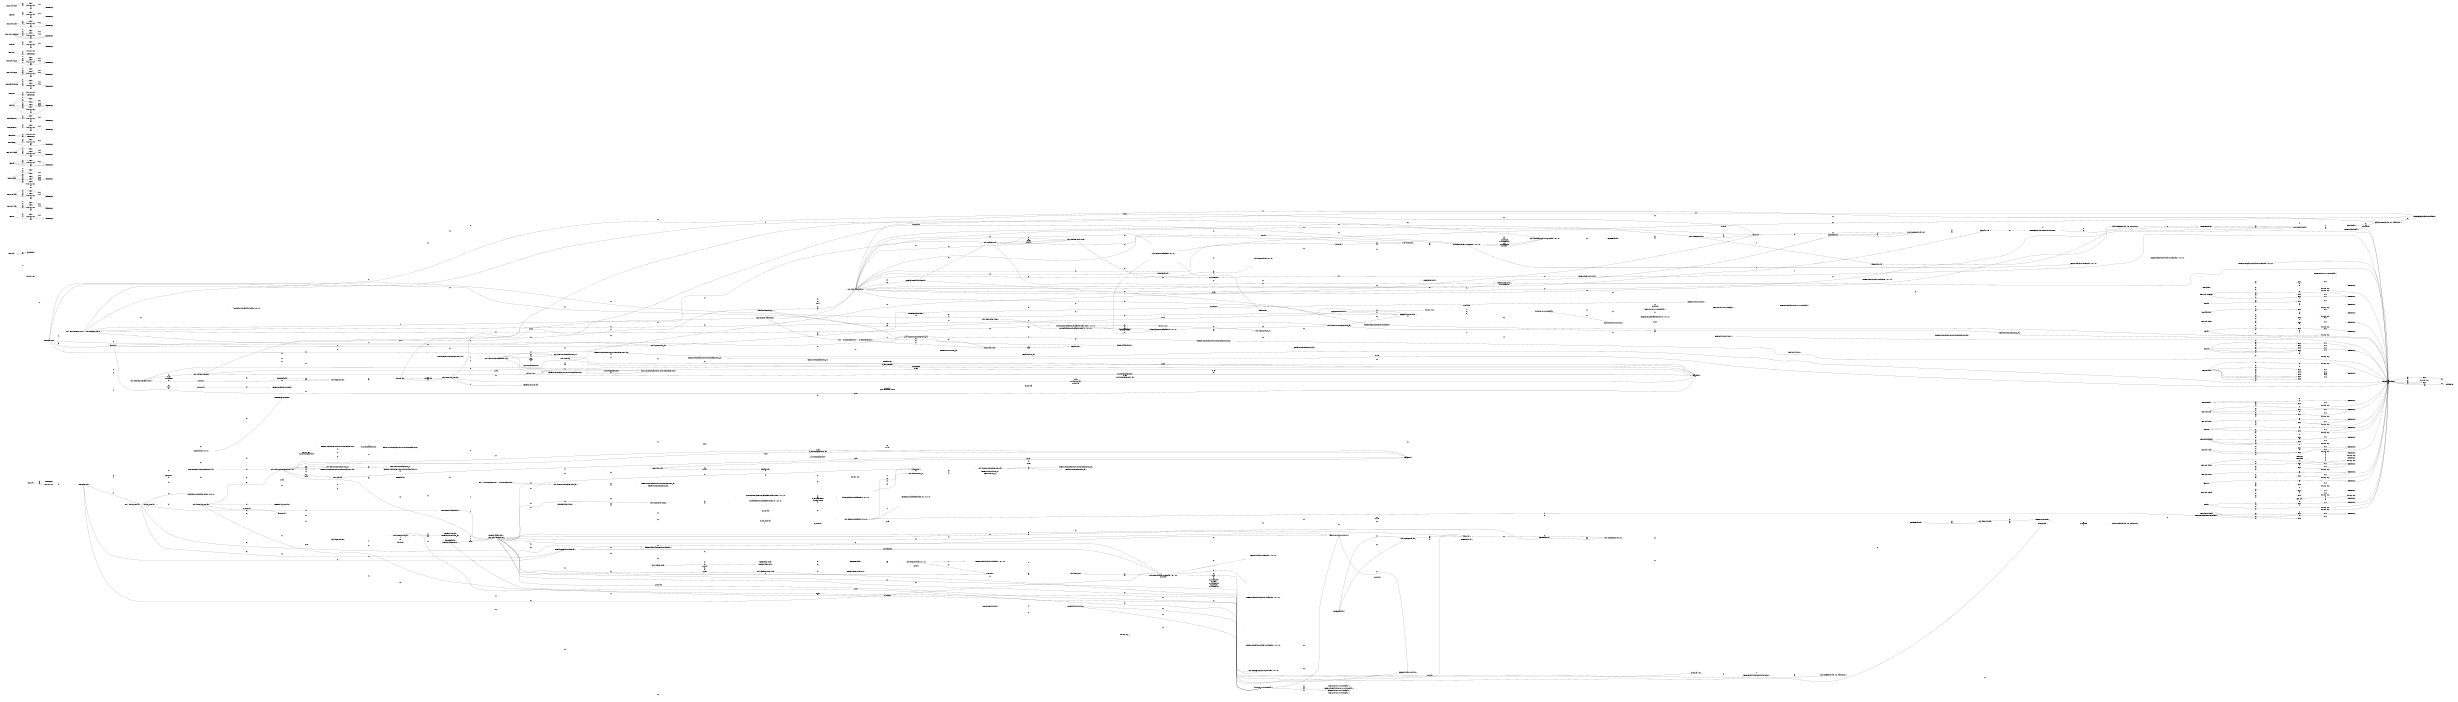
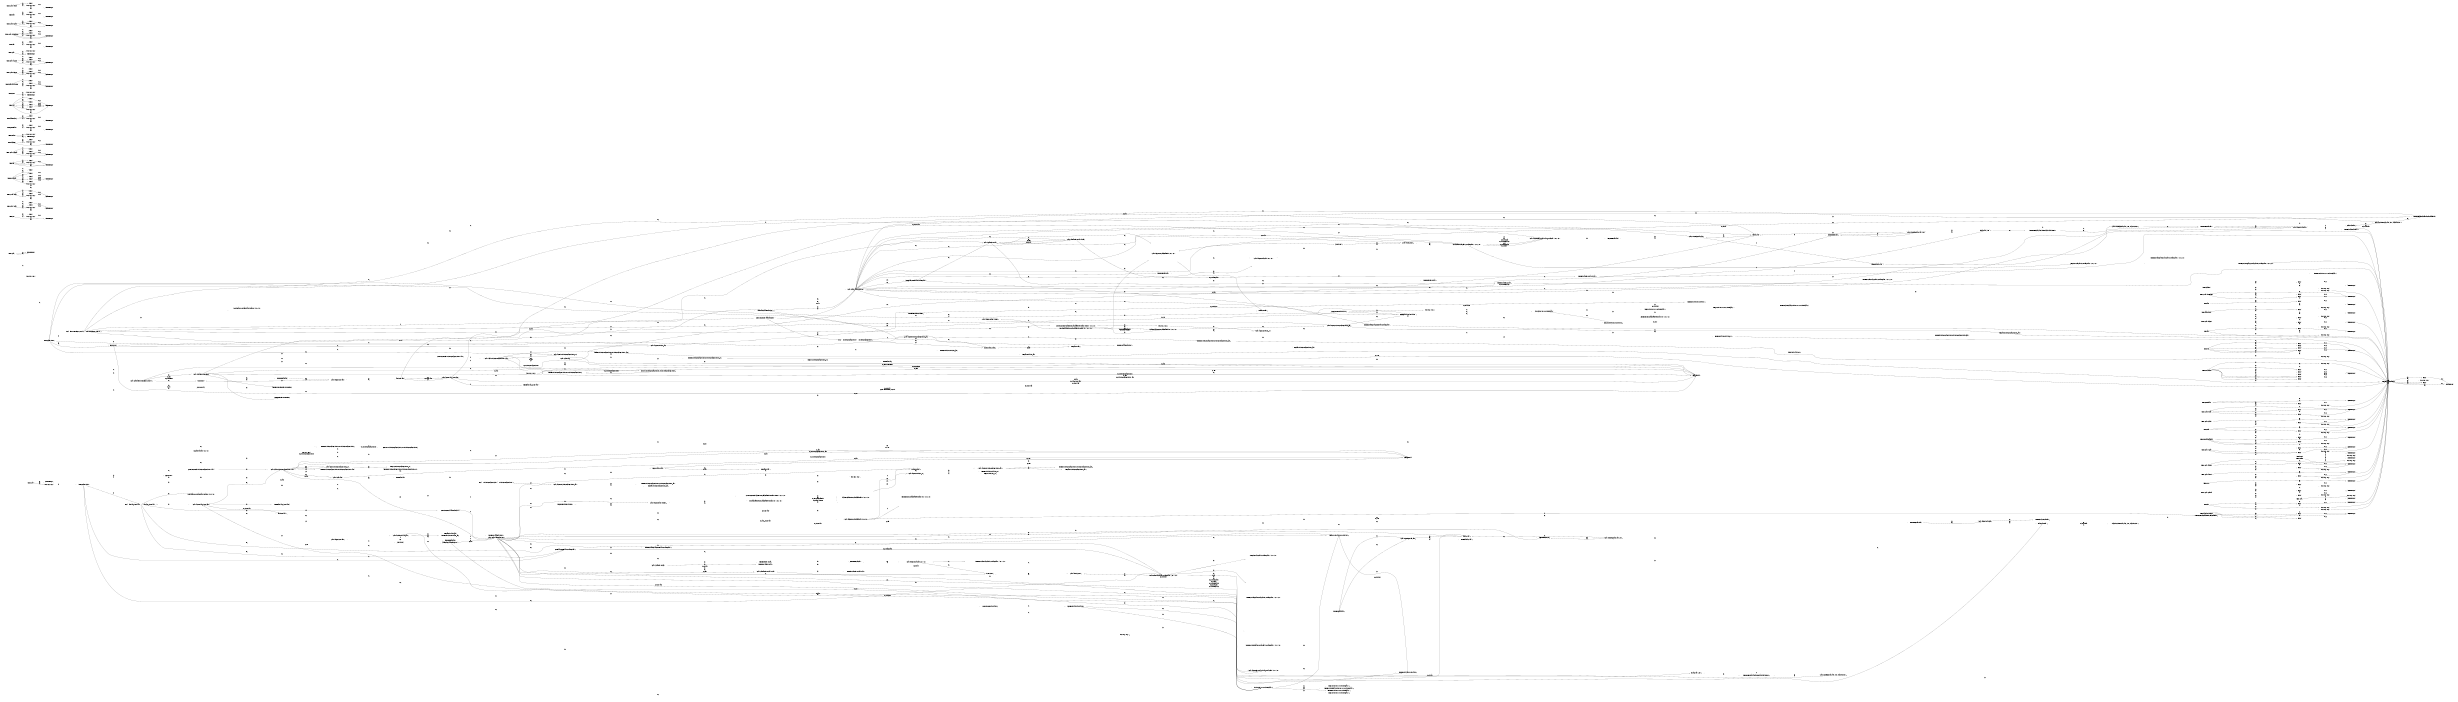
(238, 387) -> (239, 382)
(252, 431) -> (237, 395)
